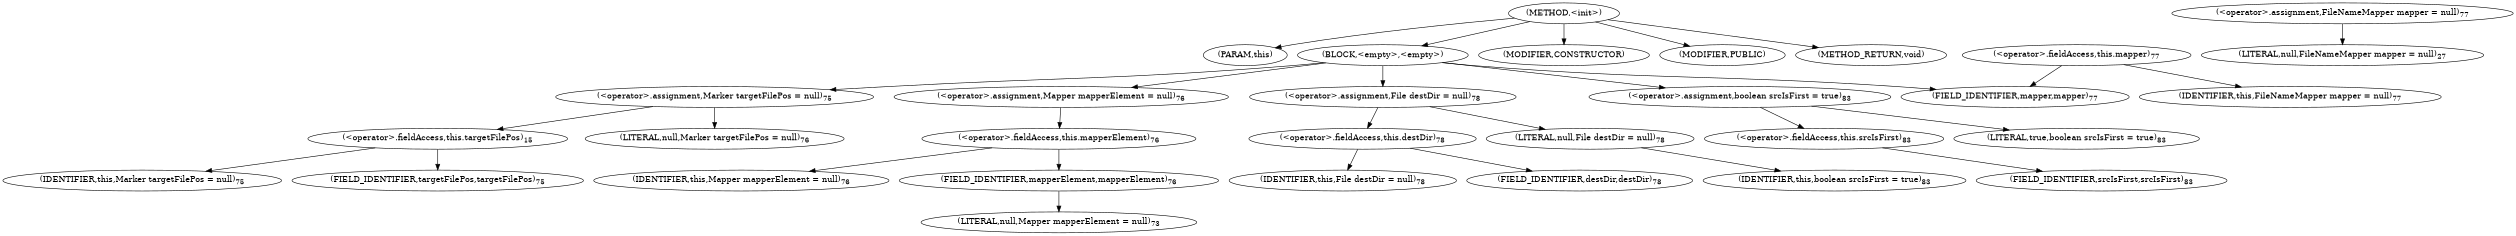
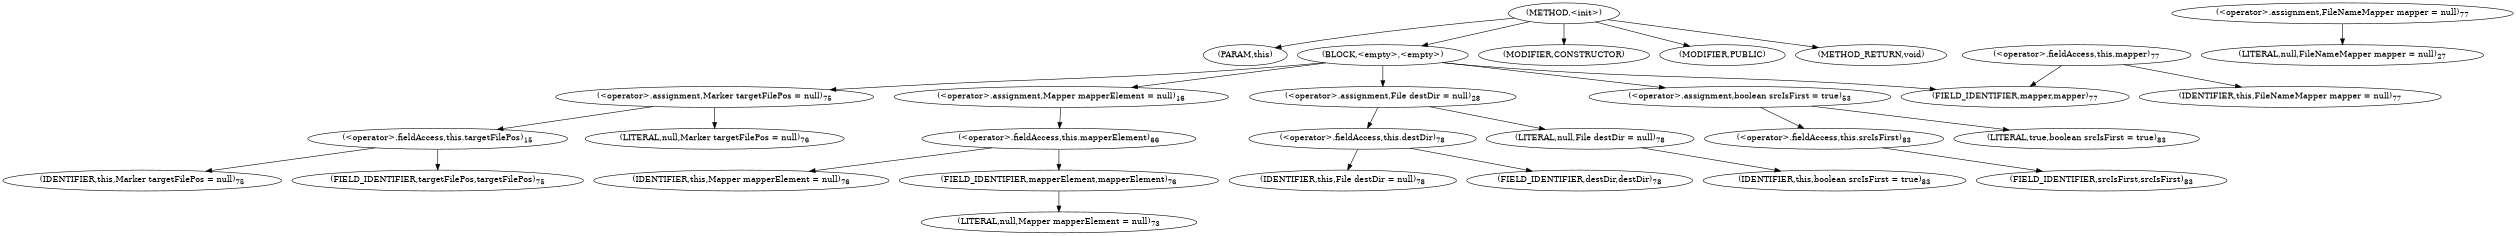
(1181, 96) -> (1181, 96)
(1476, 96) -> (1476, 96)
(1847, 96) -> (1847, 96)
(1155, 138) -> (1155, 138)
